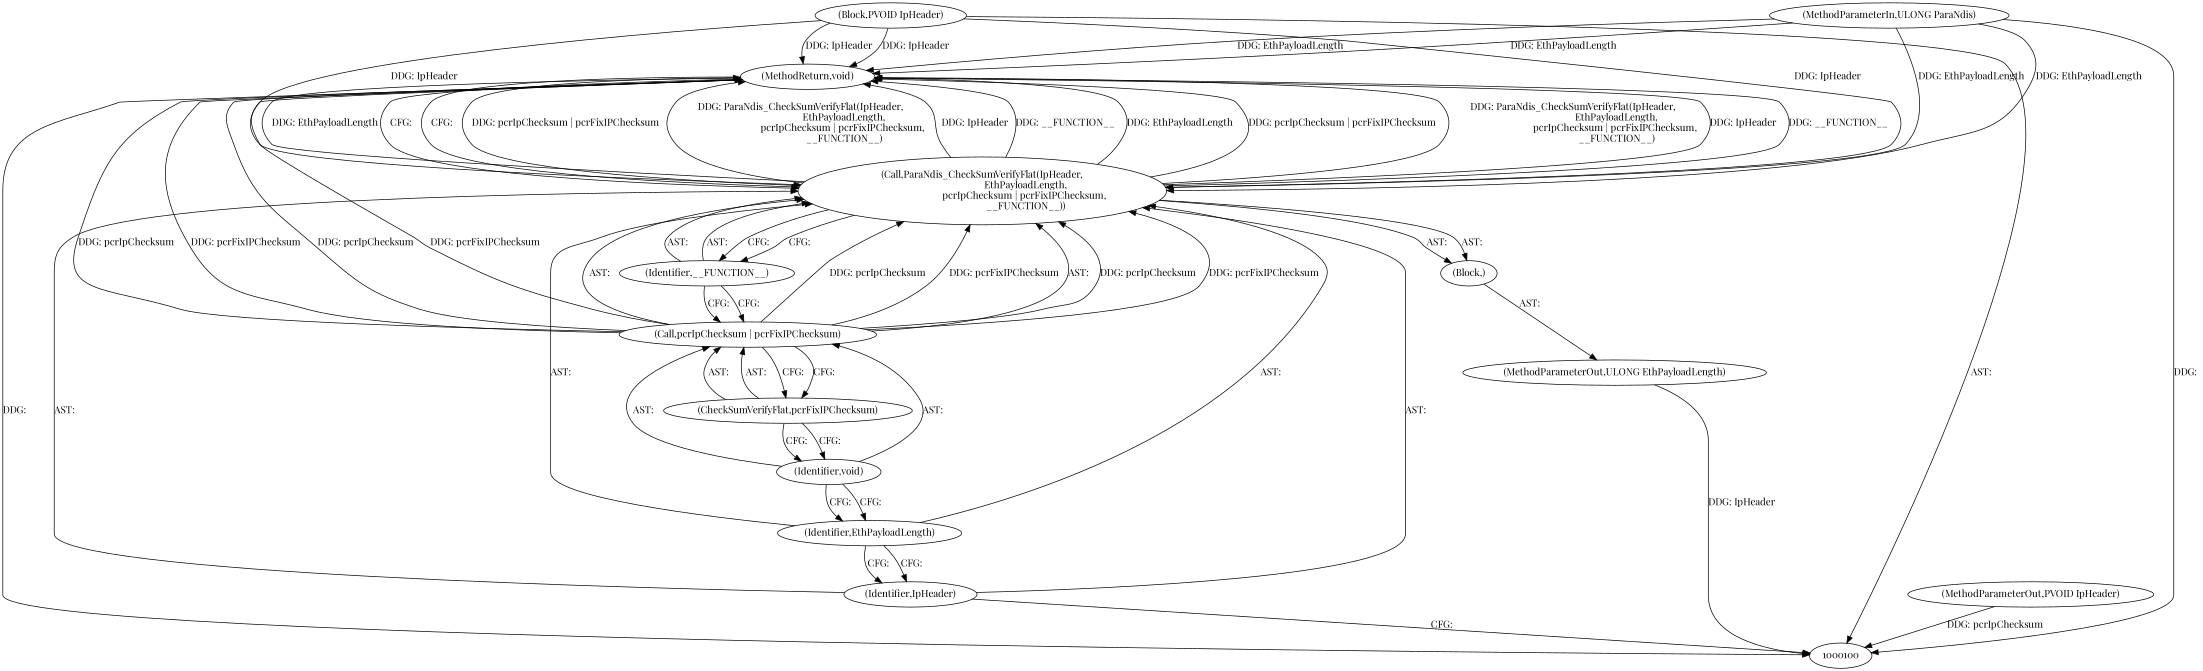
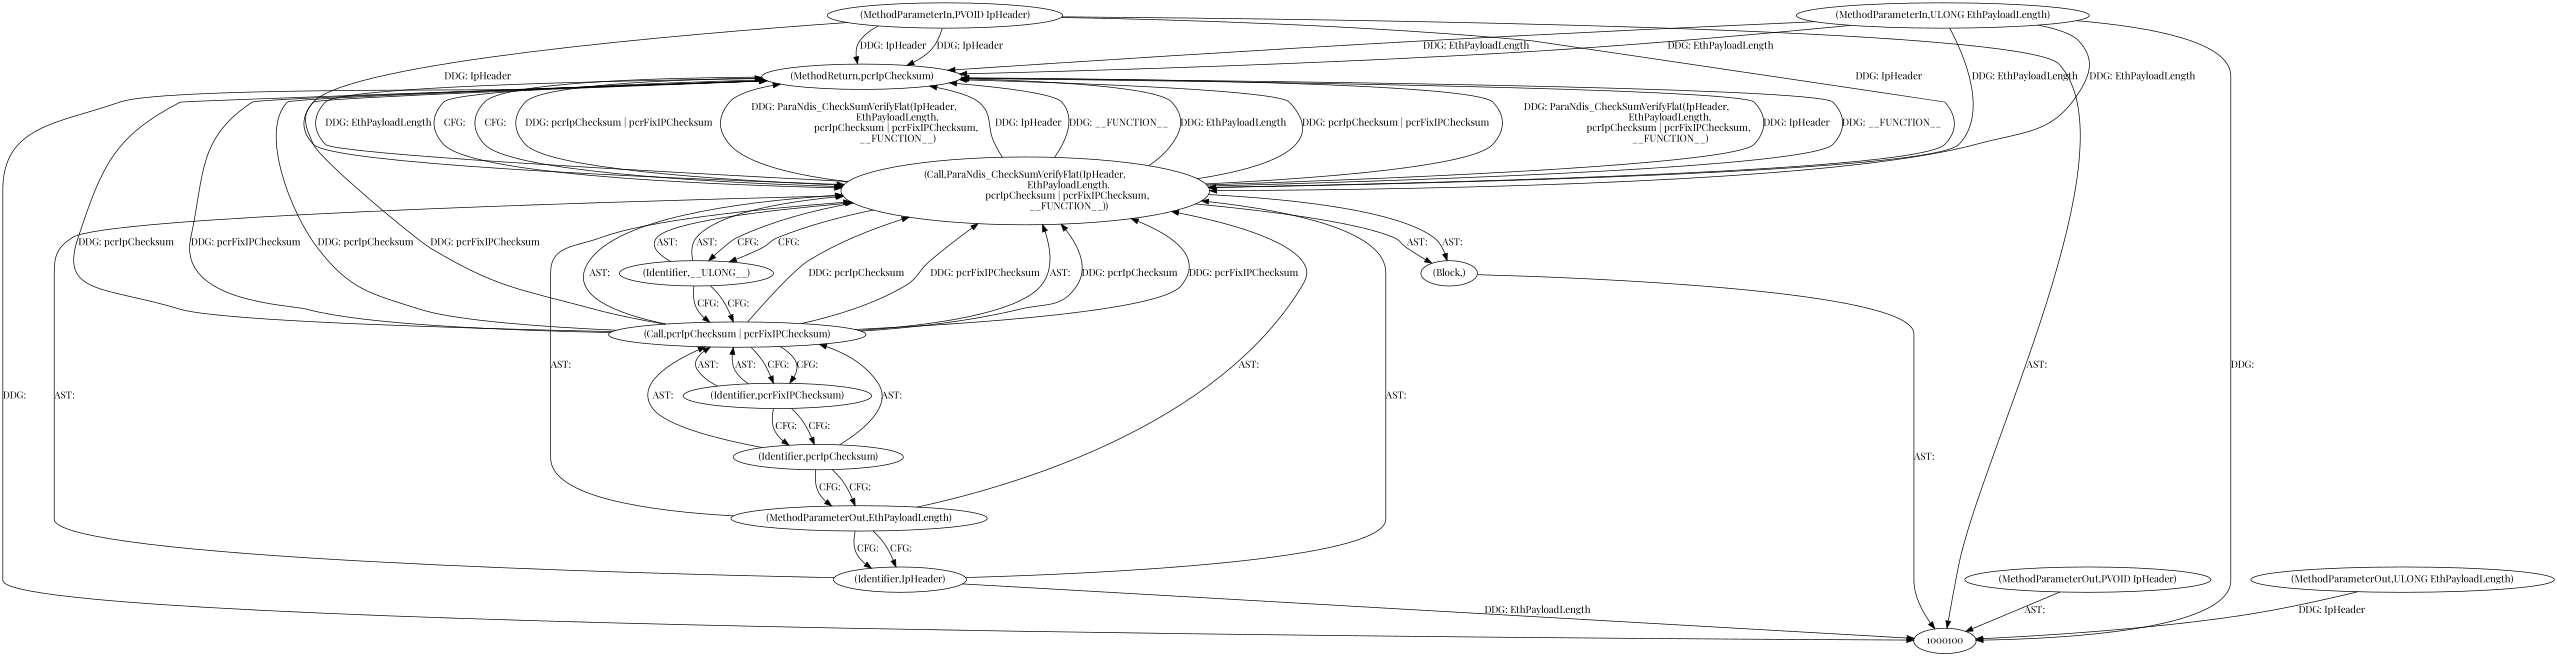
(891, 15) -> (945, 15)
(1889, 15) -> (1943, 15)
(808, 77) -> (862, 77)
(707, 273) -> (696, 273)
(1537, 320) -> (1846, 304)
(788, 411) -> (777, 396)
(829, 472) -> (818, 457)
(870, 533) -> (859, 518)
(1443, 625) -> (1538, 610)
(1995, 625) -> (2036, 610)
